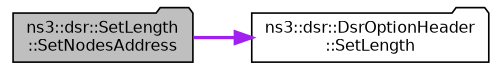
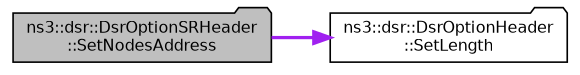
(103, 38) -> (142, 38)
